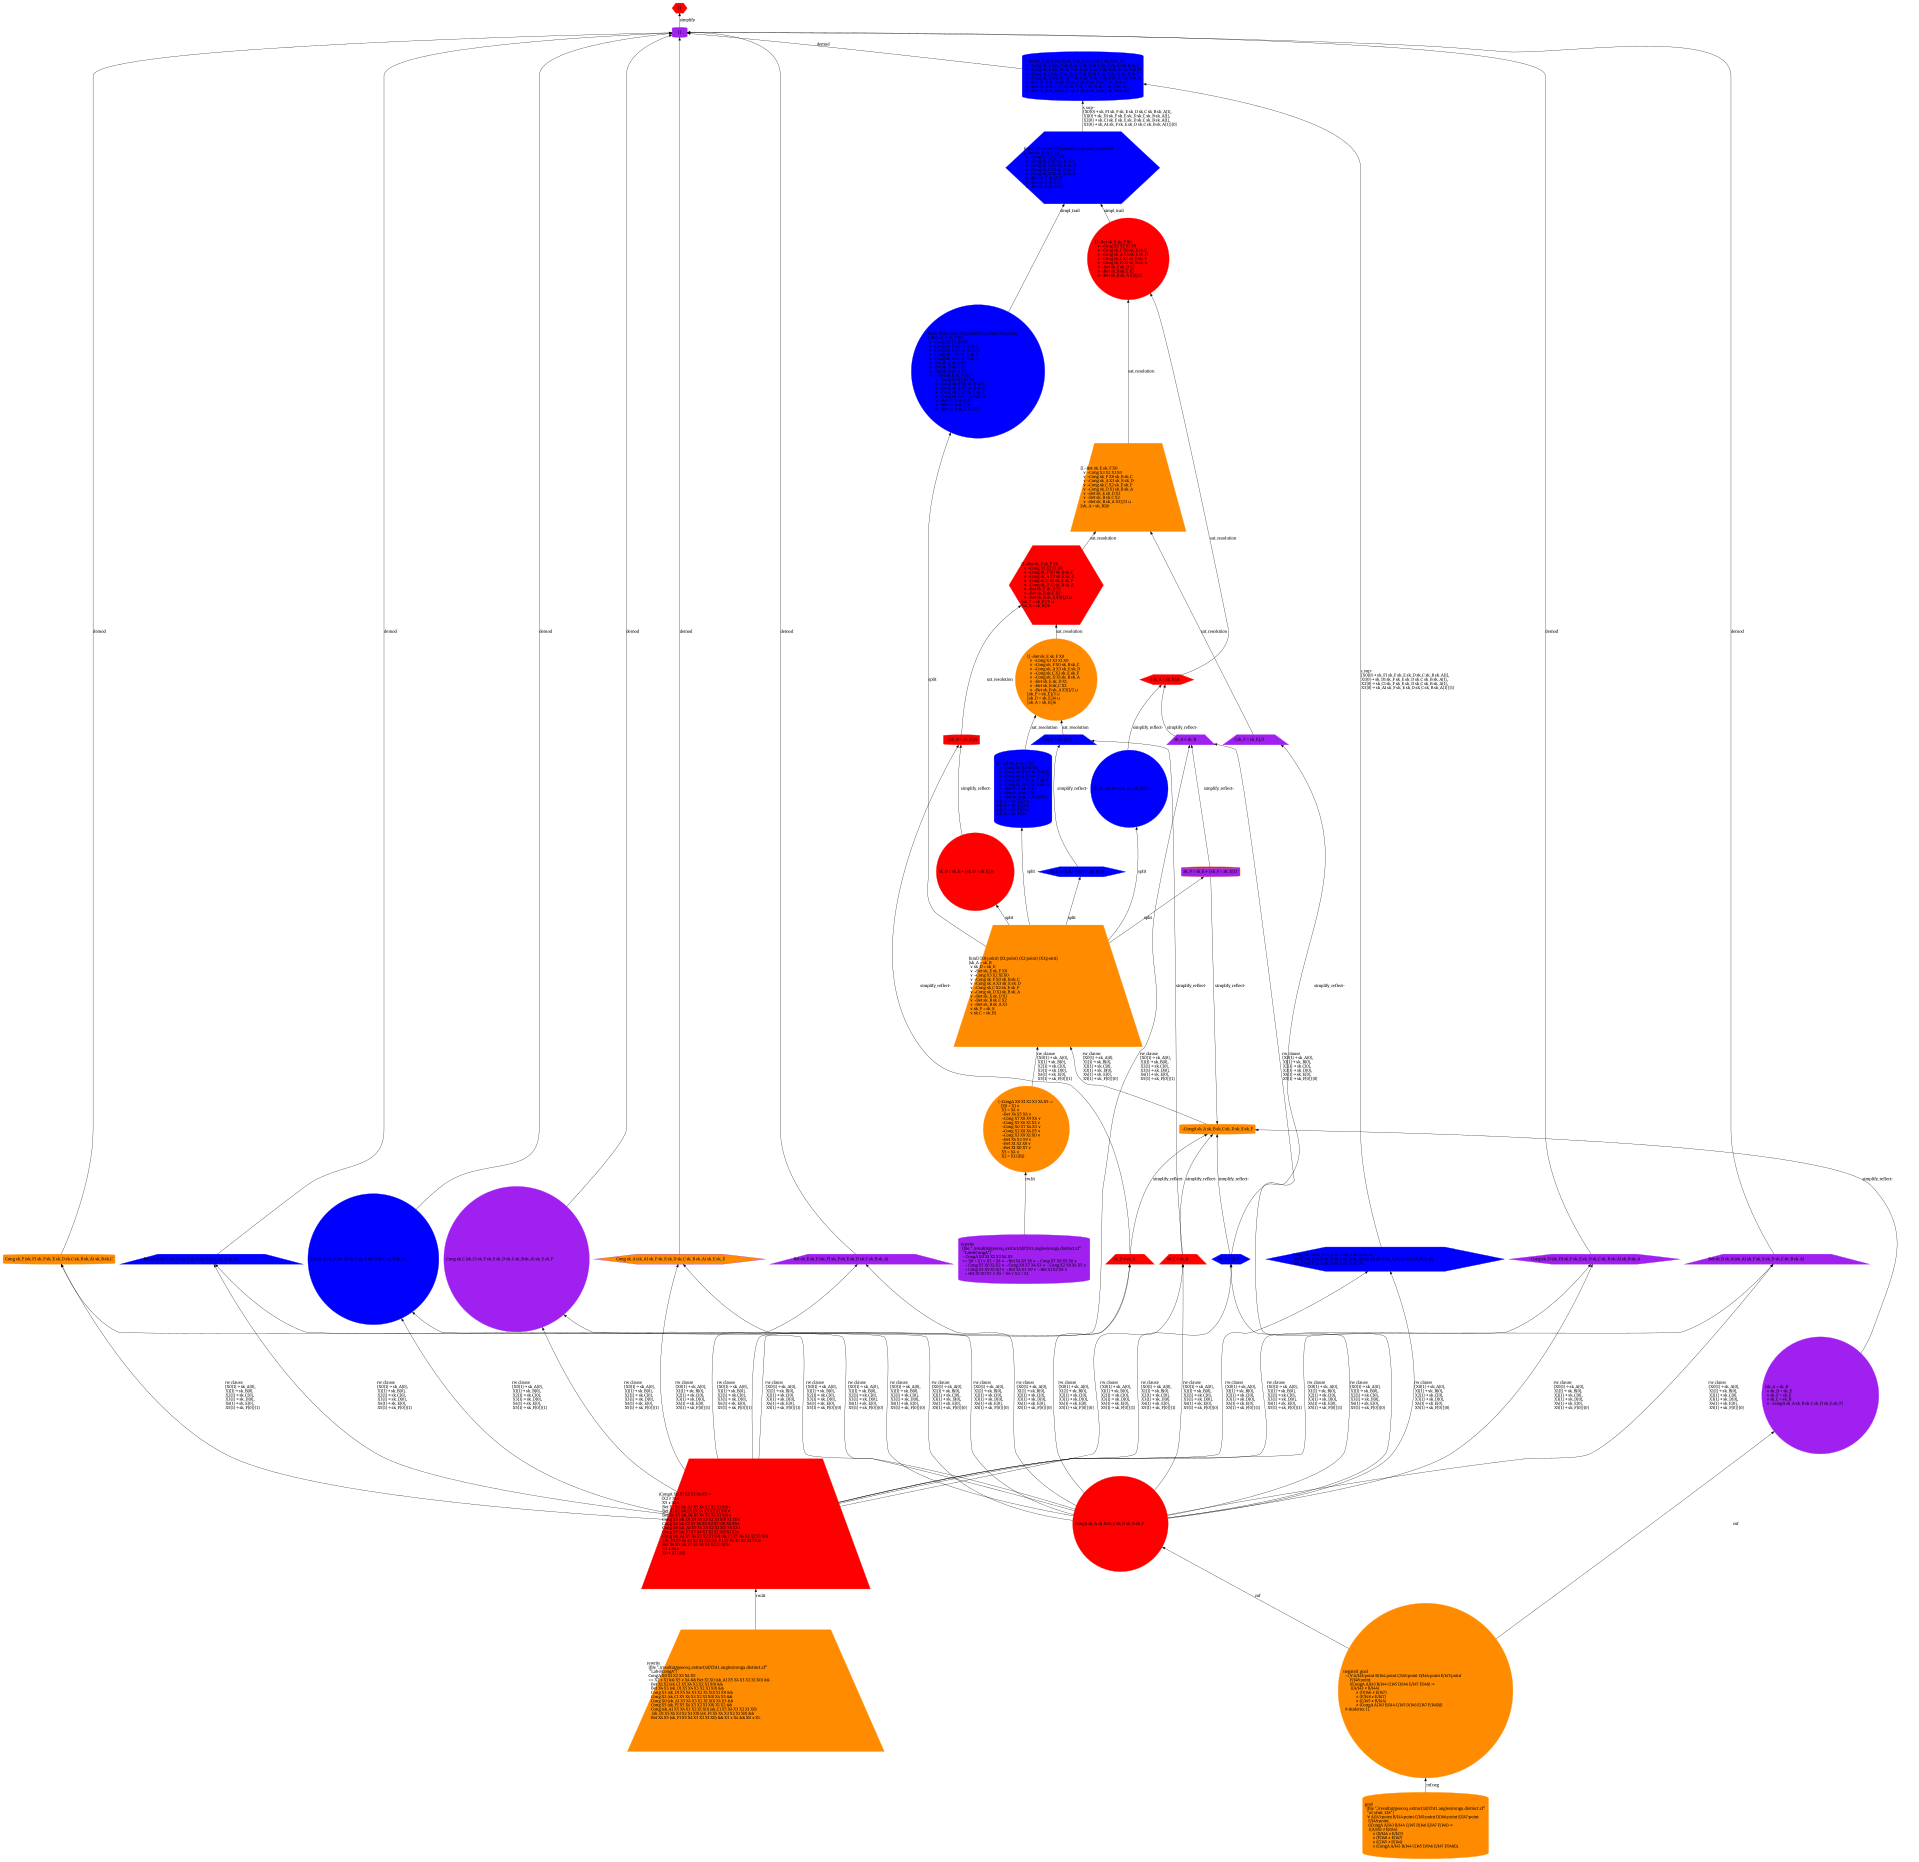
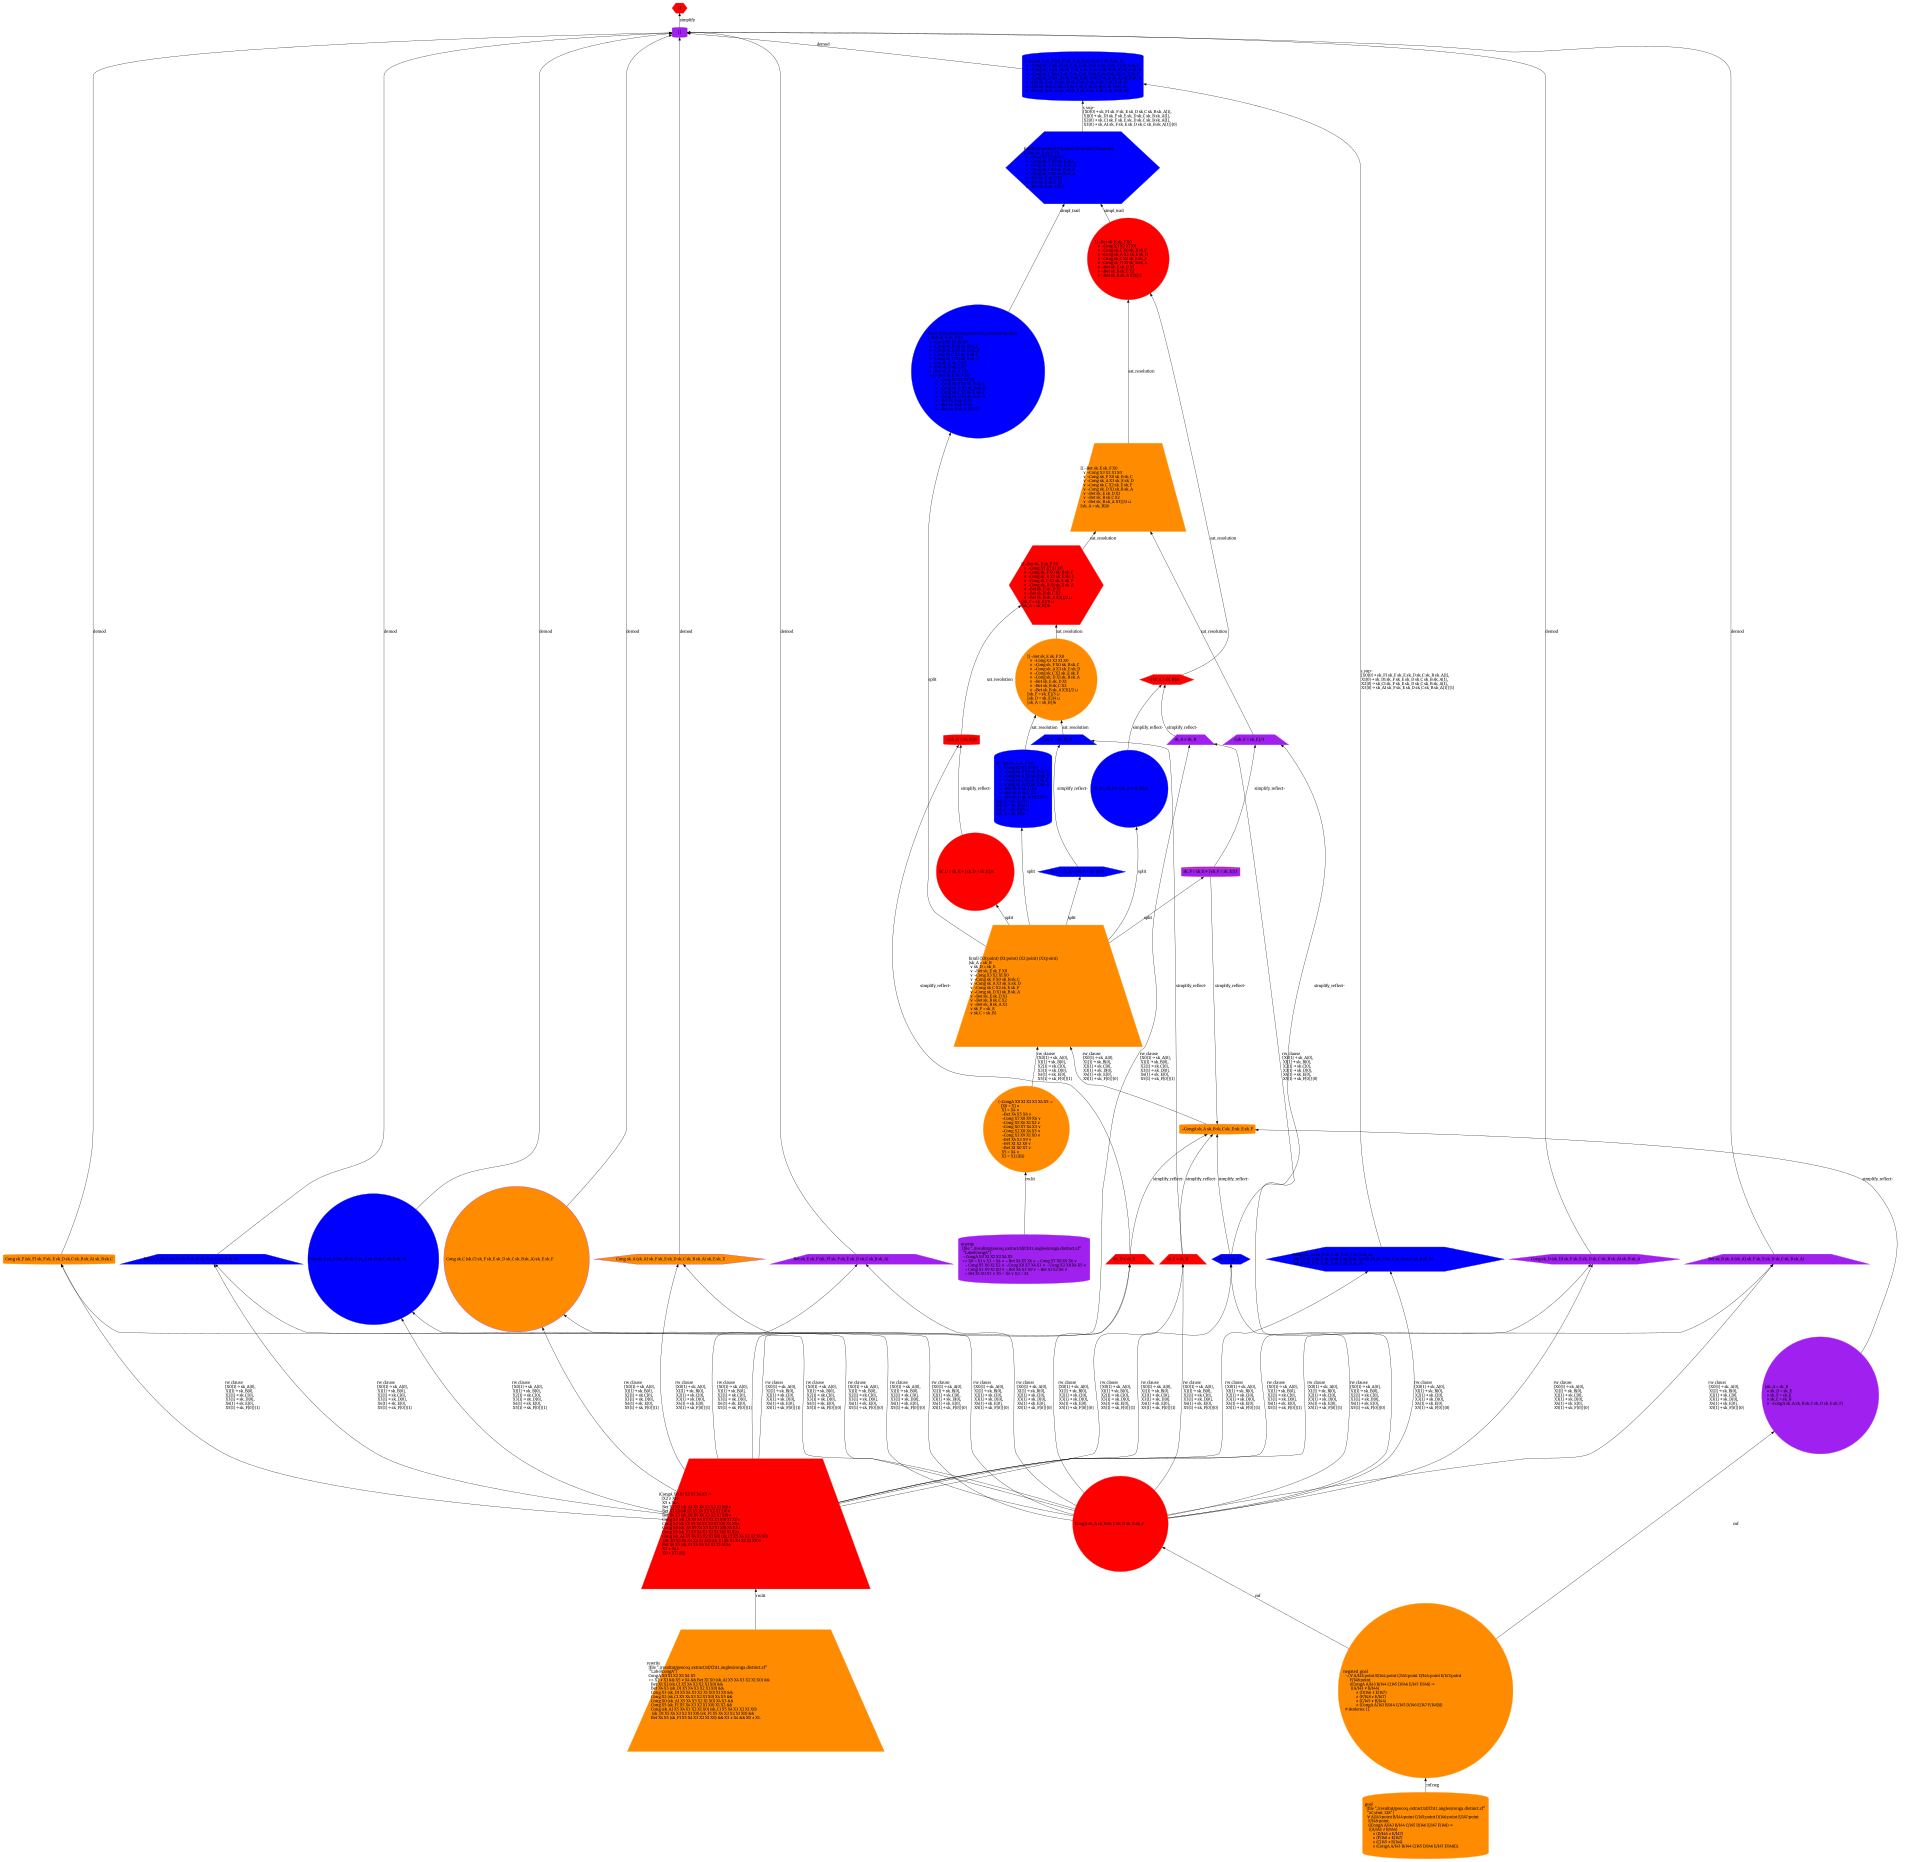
(1201, 807) -> (1242, 810)
(517, 1259) -> (517, 1259)
